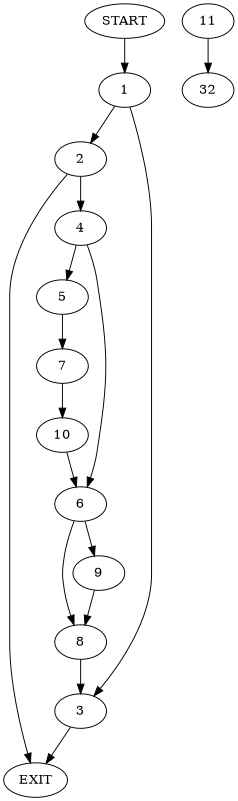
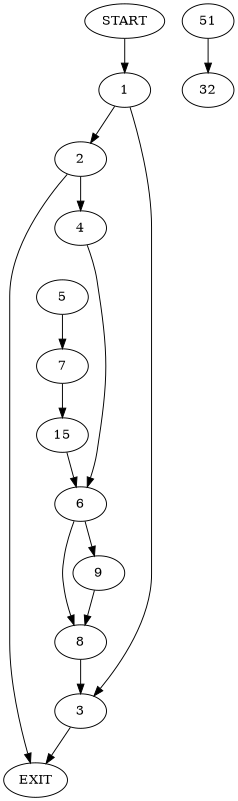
(208, 21) -> (208, 21)
(73, 258) -> none
(62, 435) -> (62, 435)
